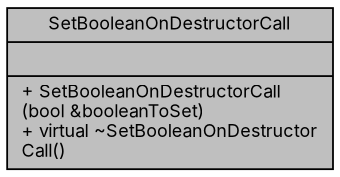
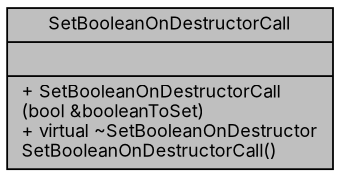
(44, 151) -> (149, 151)
